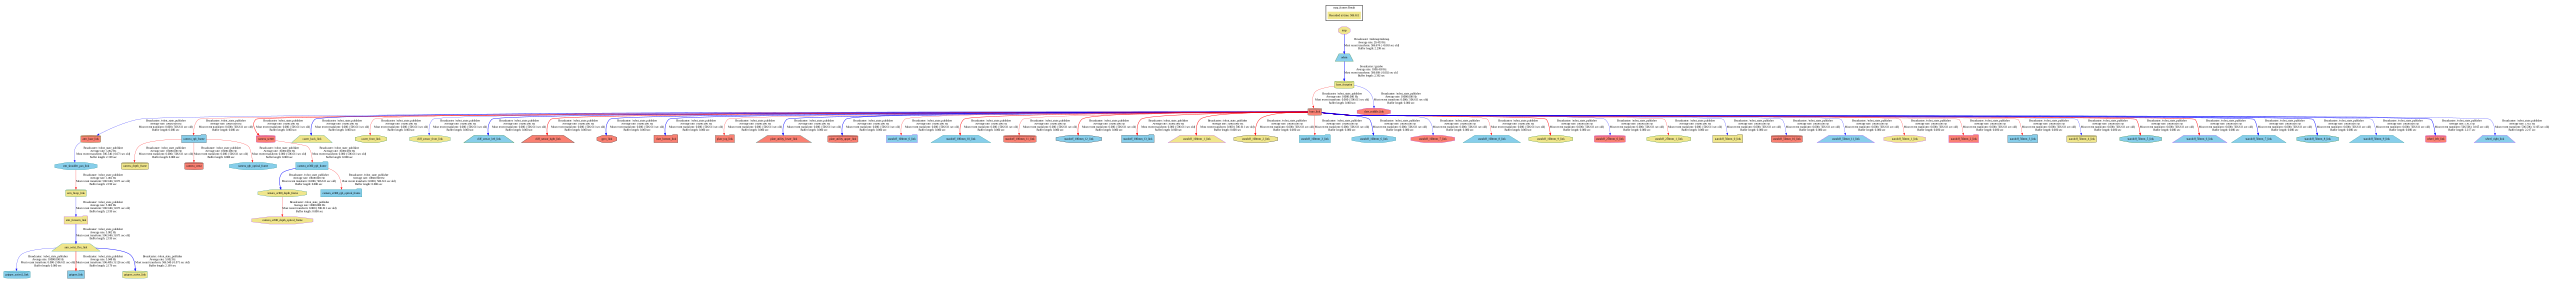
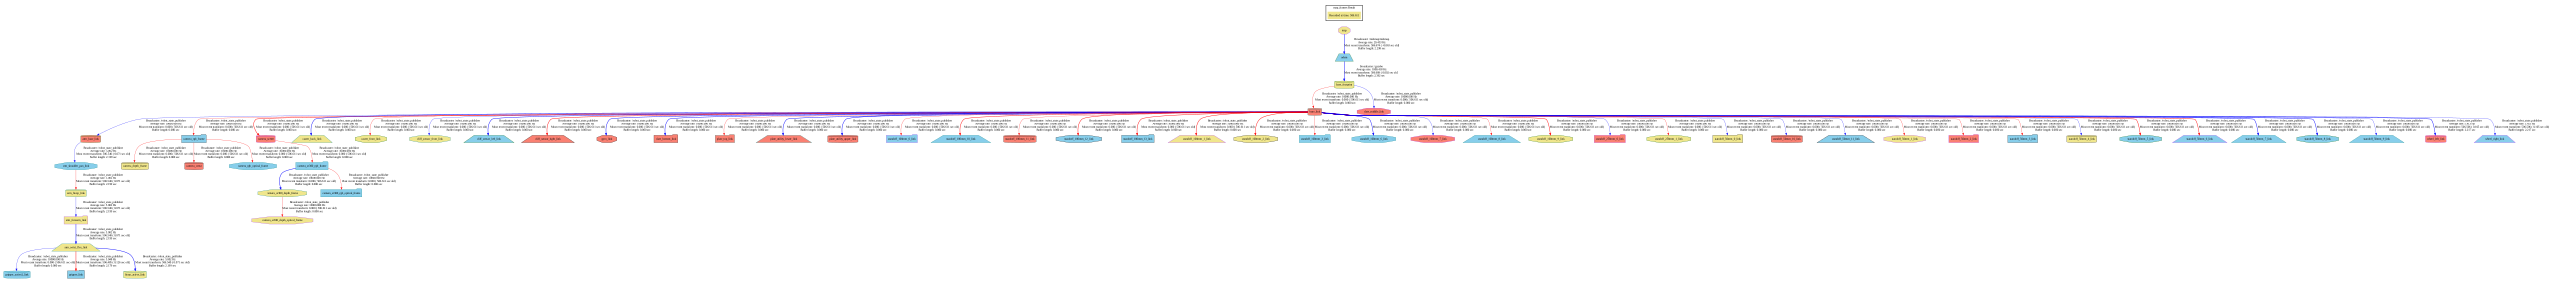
(1610, 139) -> (1610, 139)
(1846, 139) -> (1846, 139)
(135, 275) -> (135, 275)
